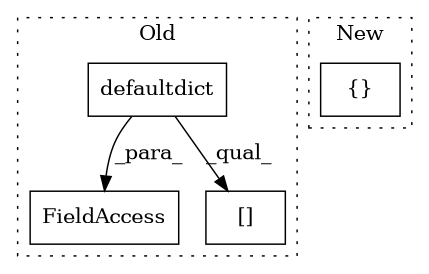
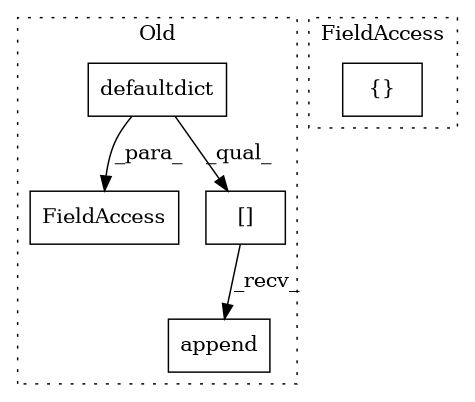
(360, 35) -> (383, 35)
none -> (219, 346)
